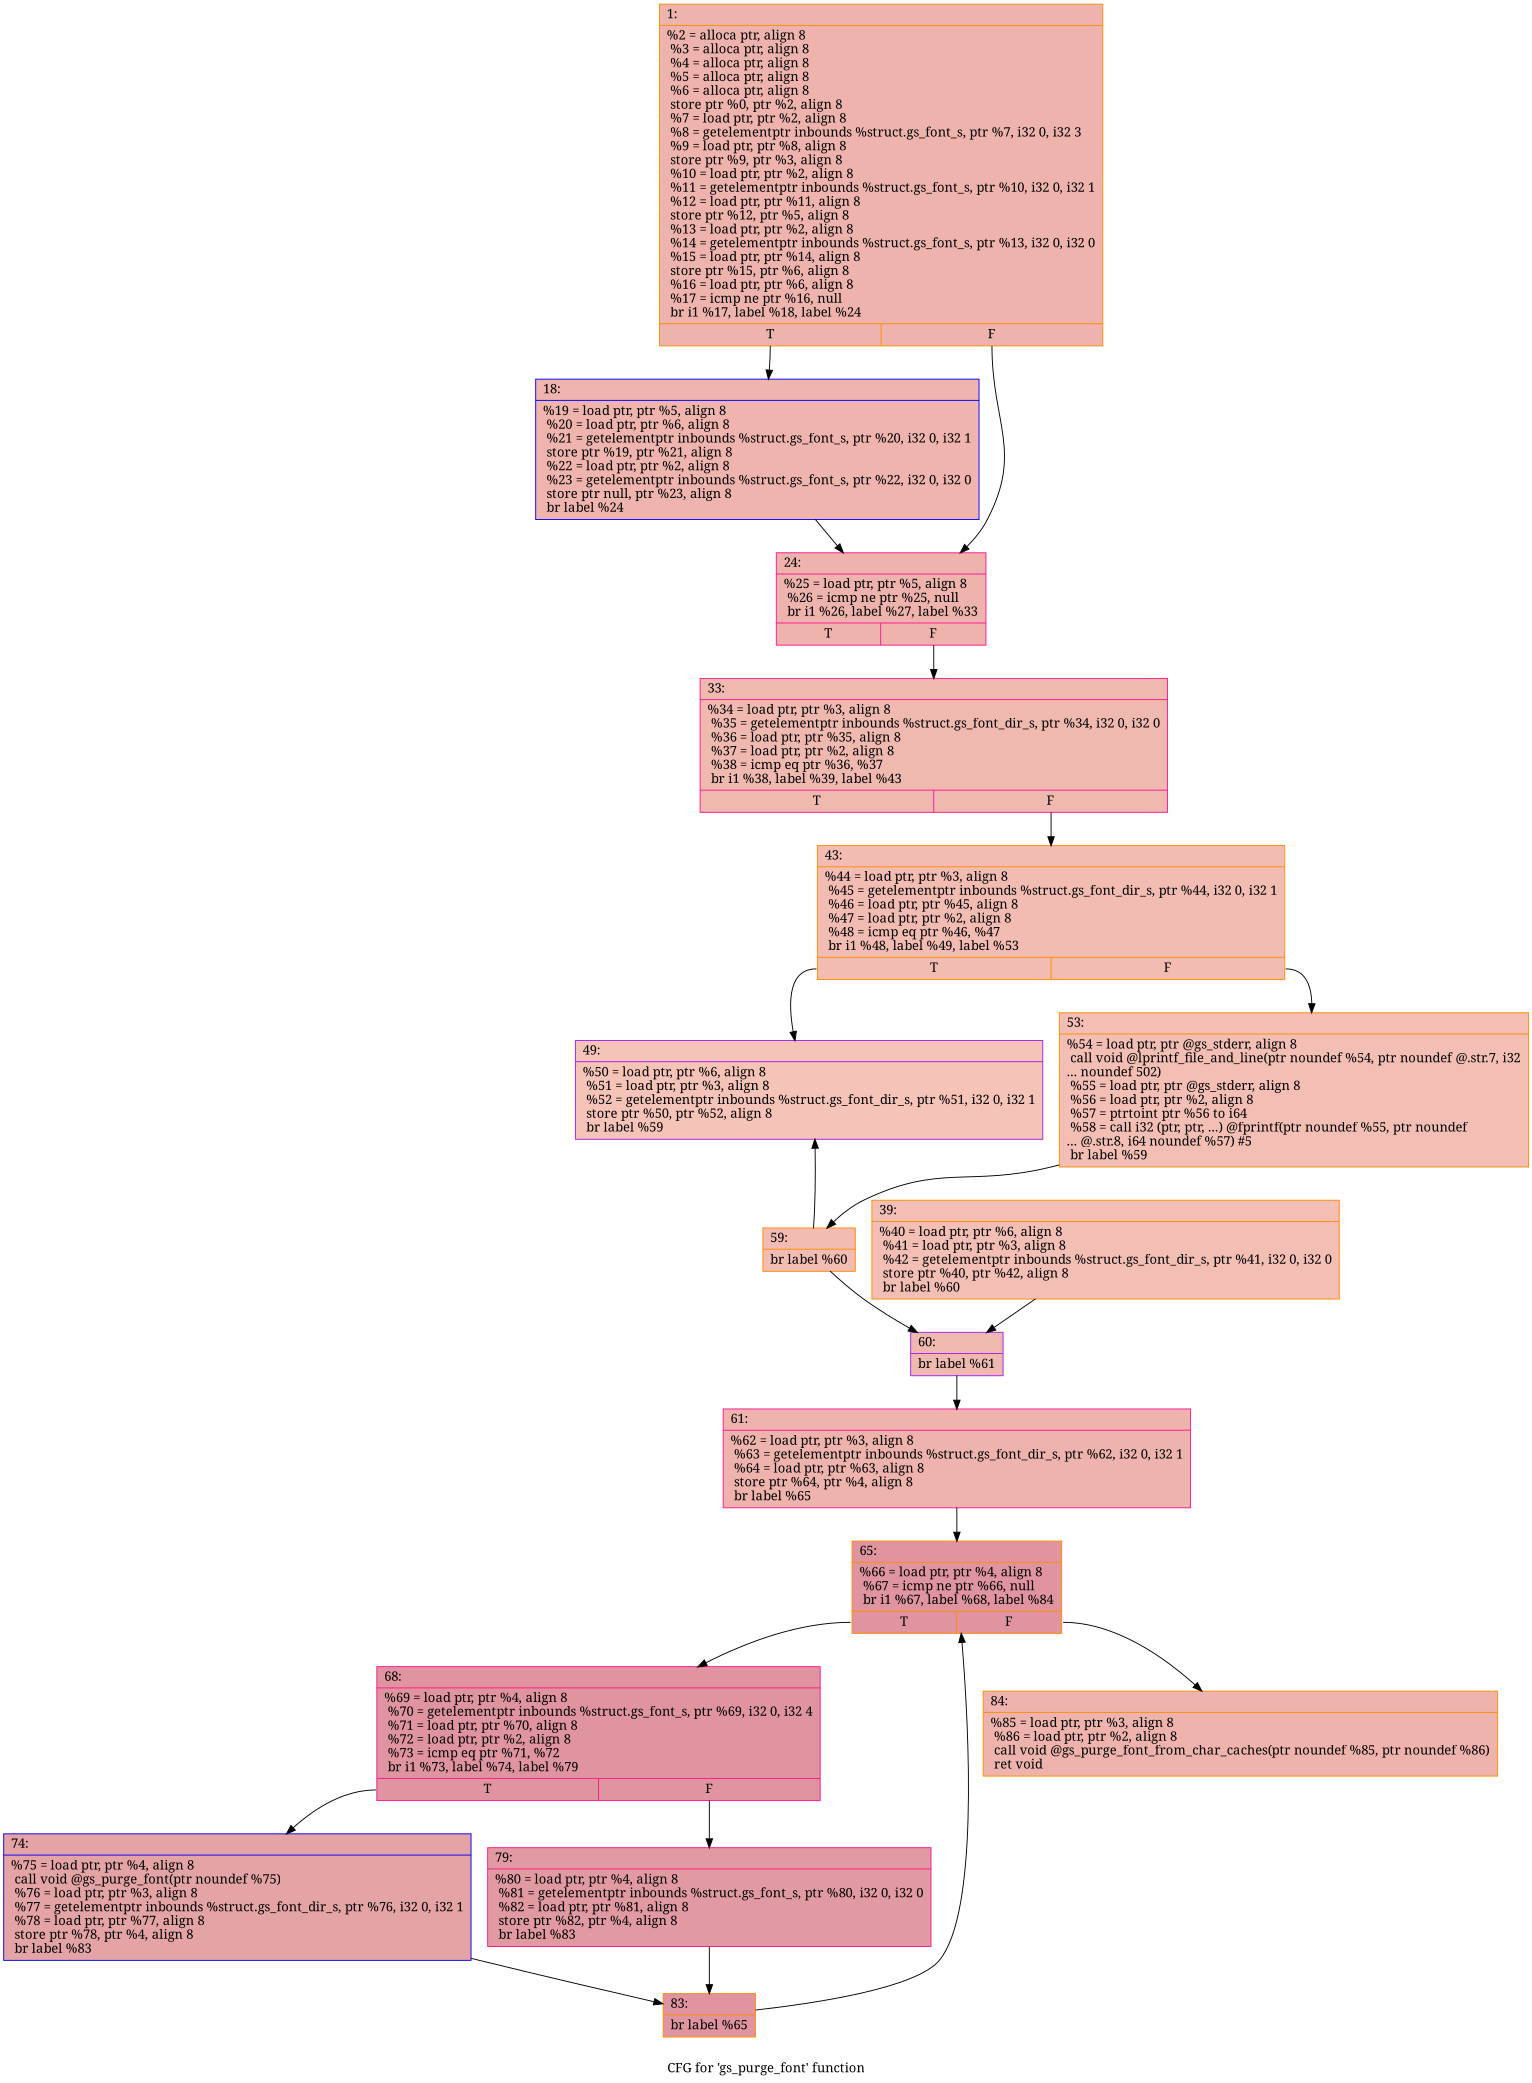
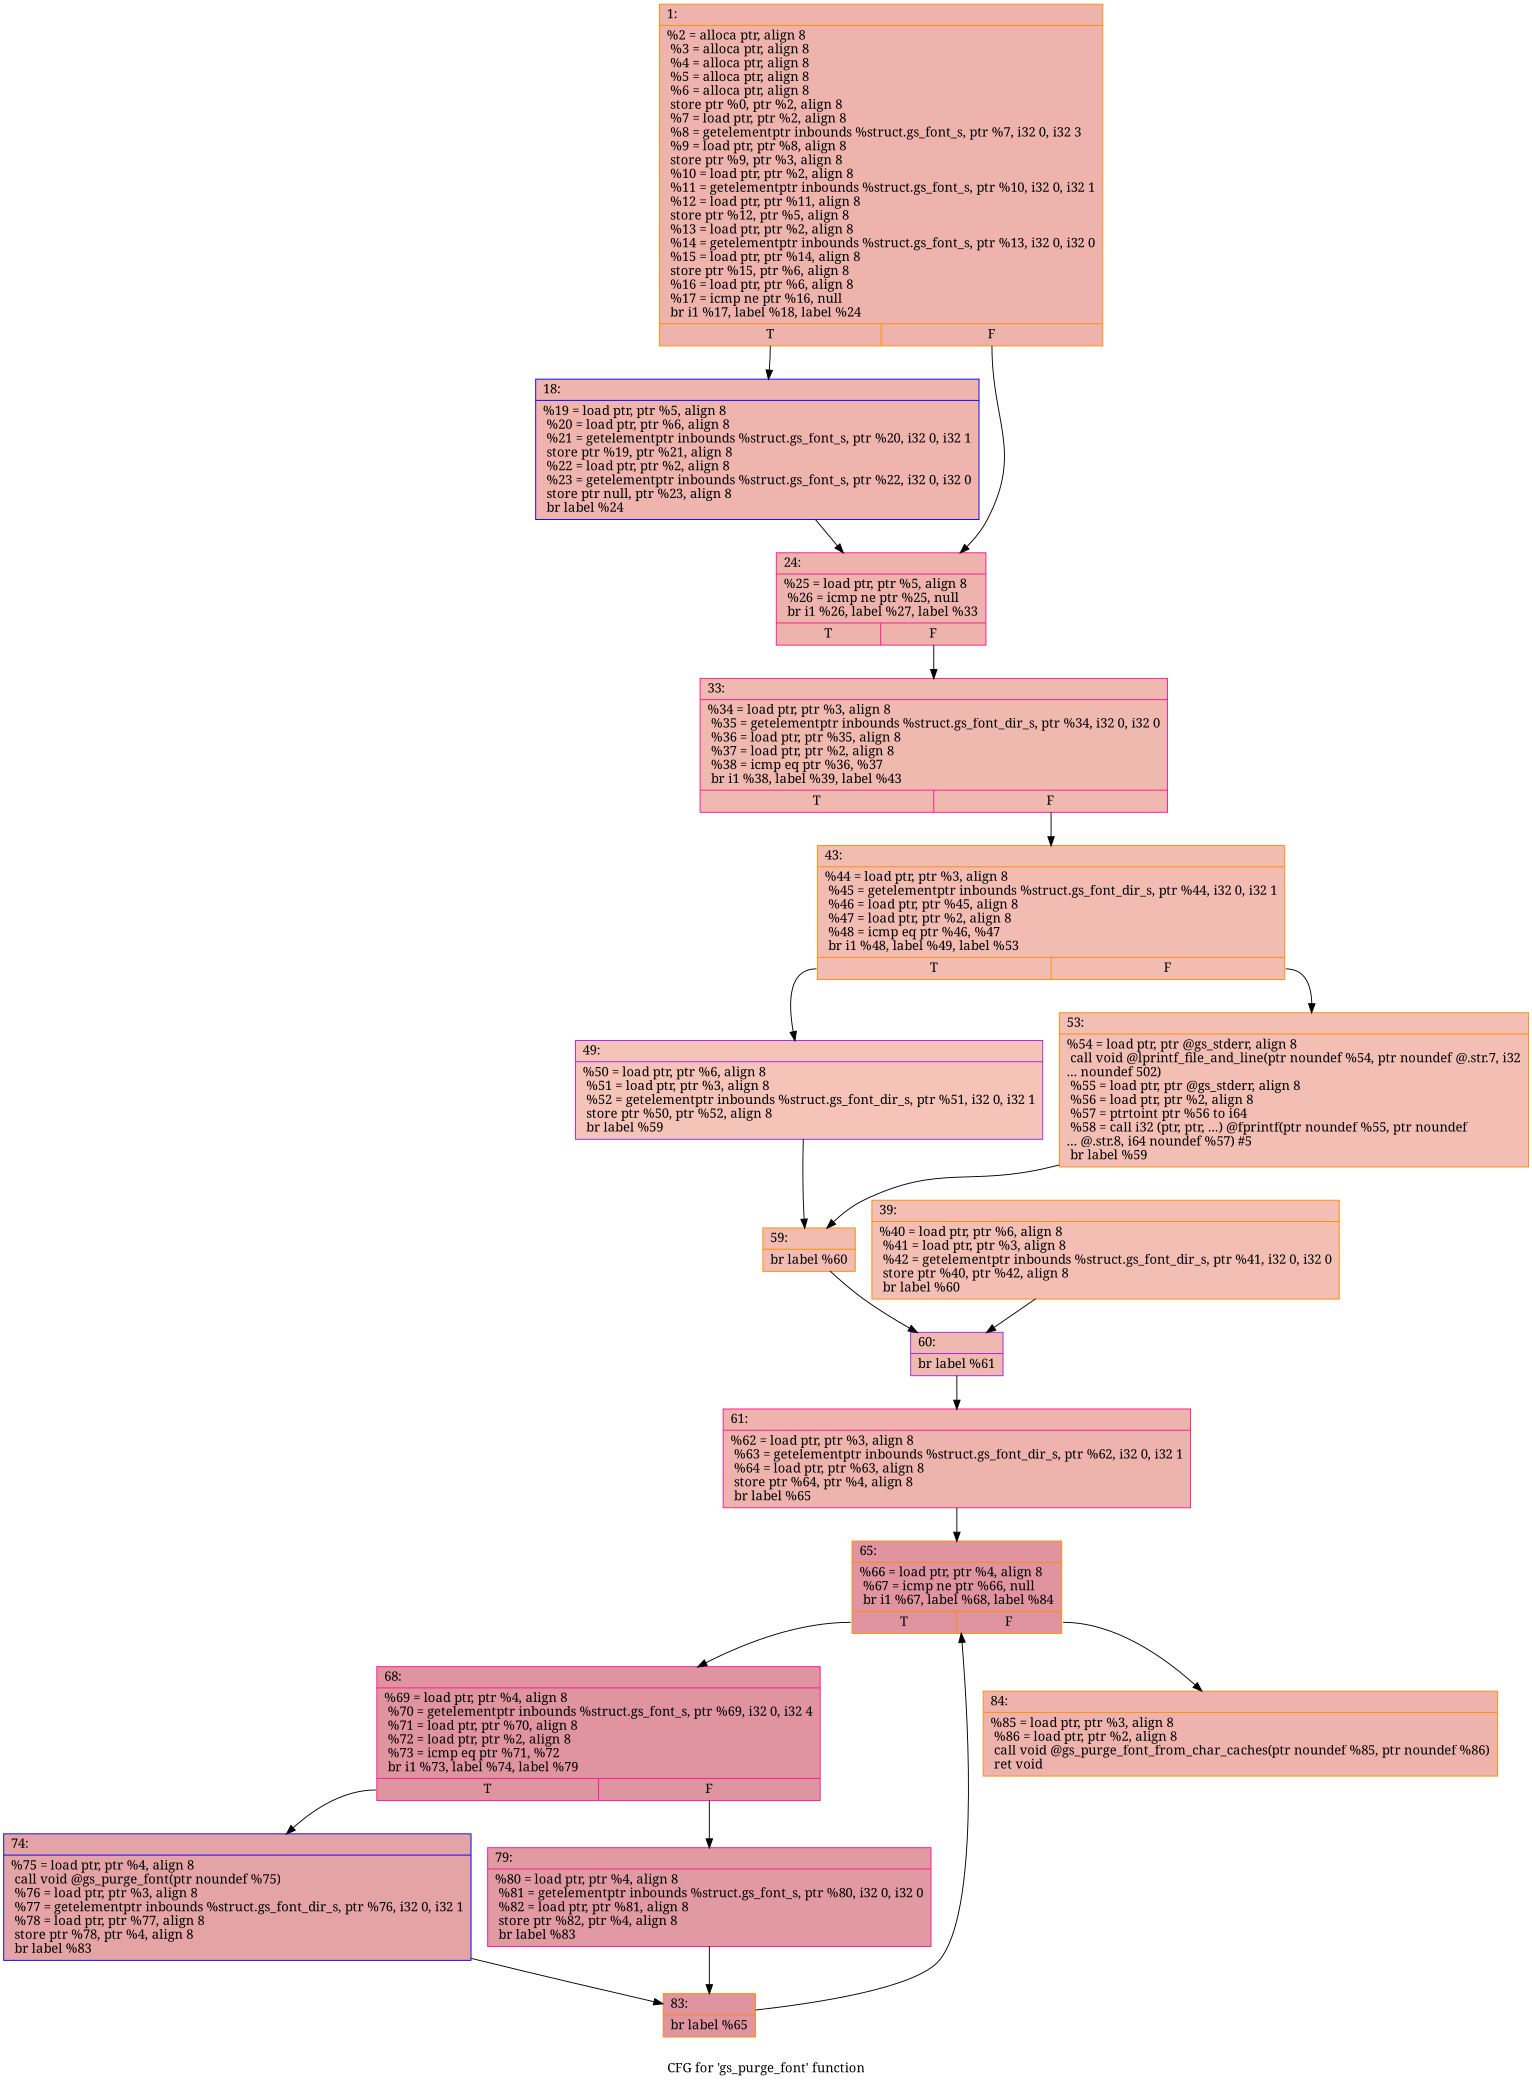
(815, 1188) -> (803, 1179)
